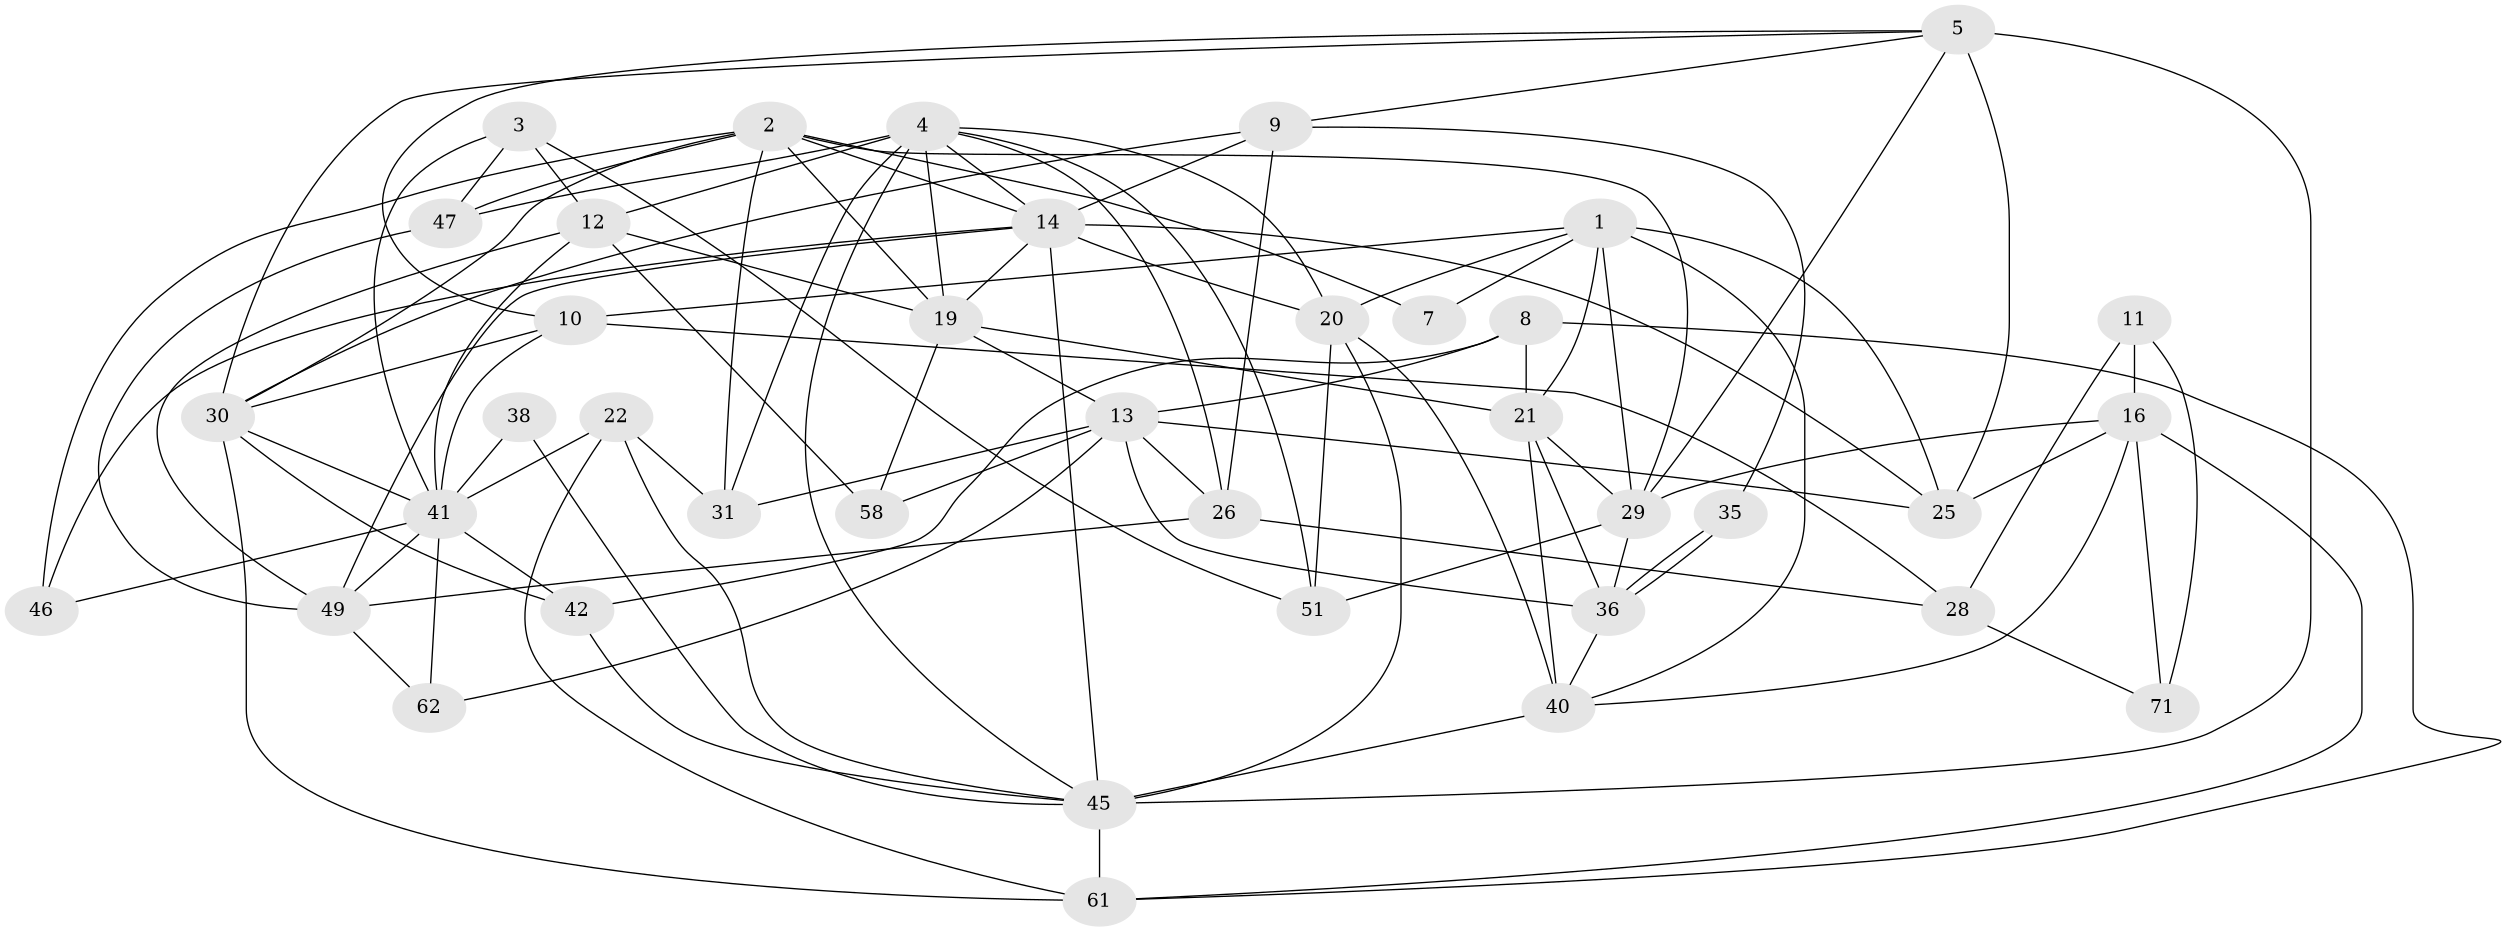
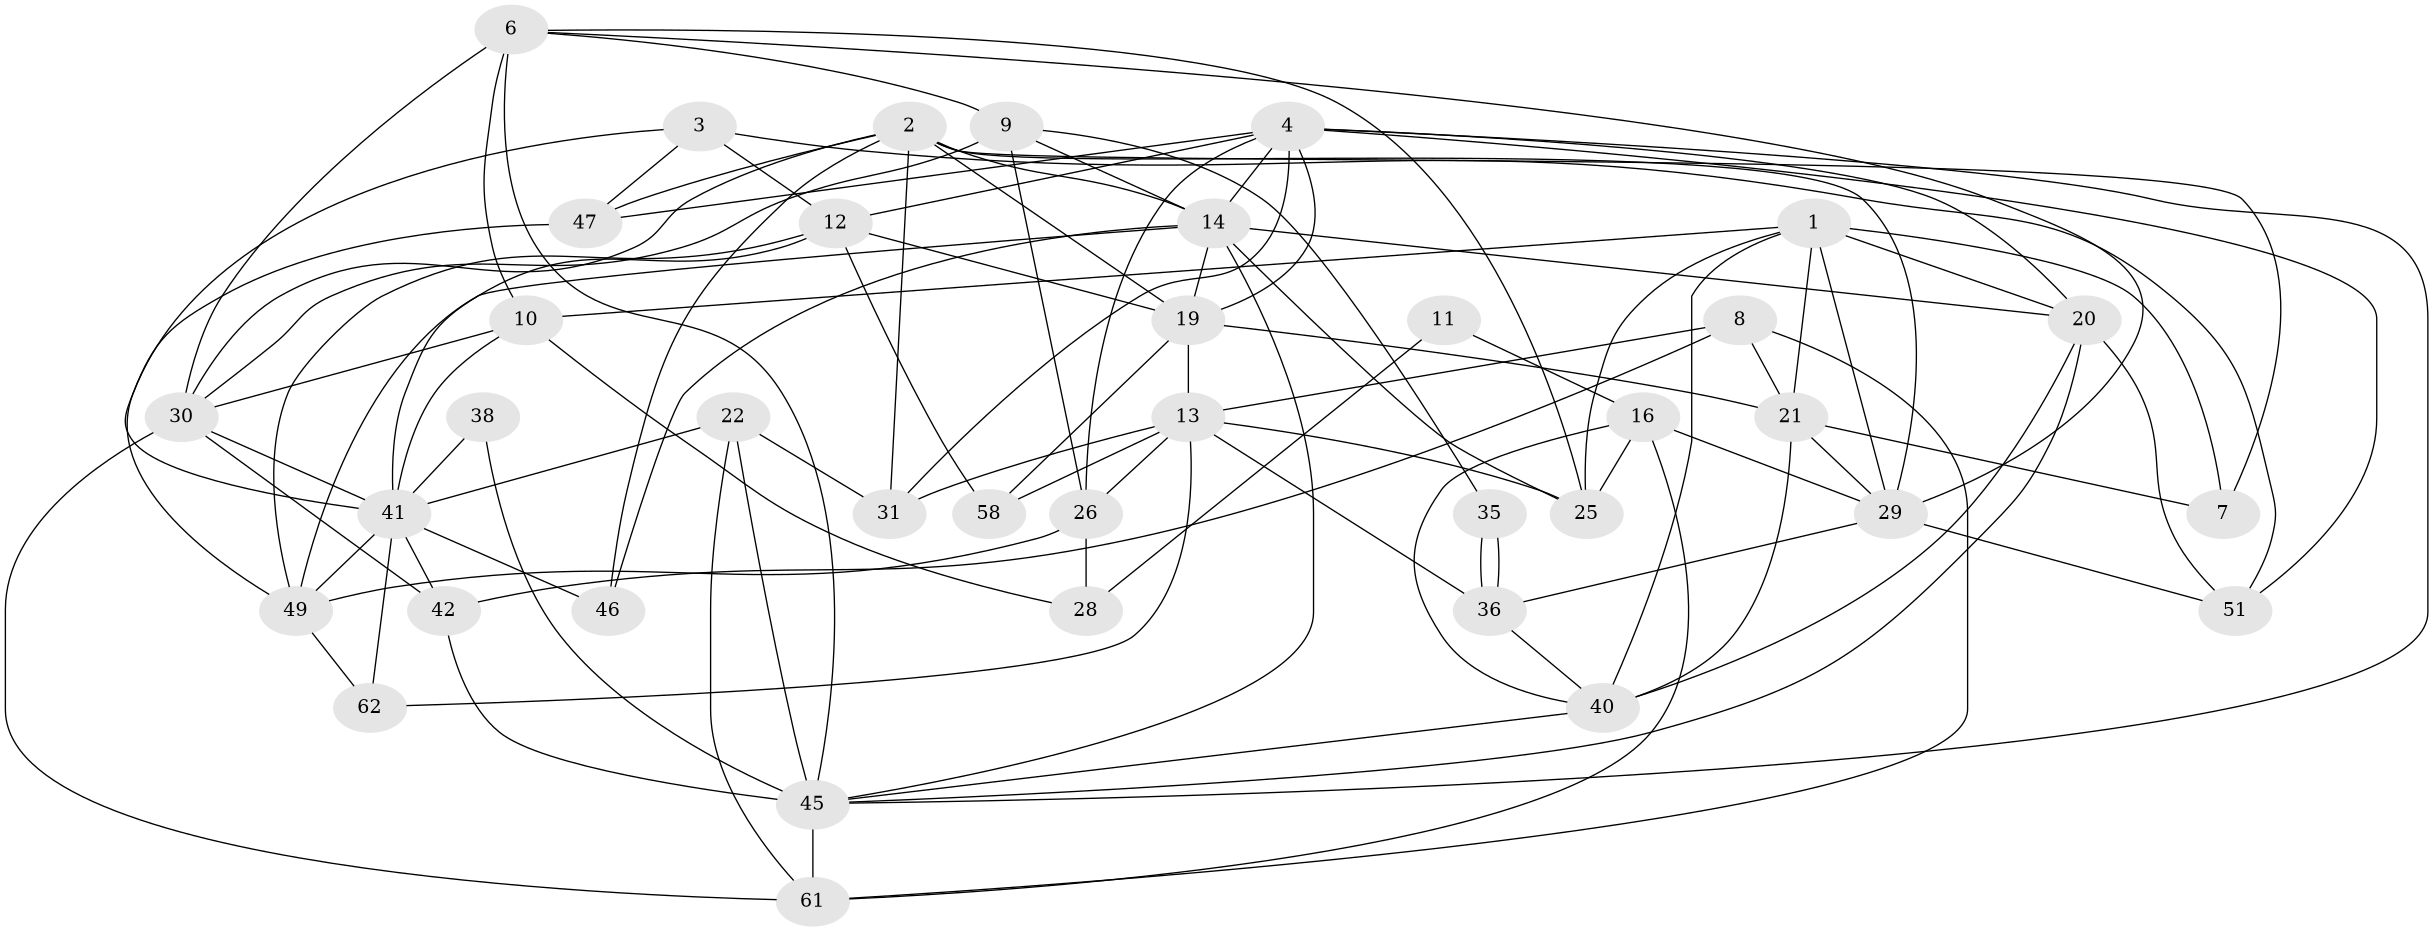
(1958, 30) -> (511, 30)
(1567, 514) -> (2016, 468)
(2163, 708) -> none
